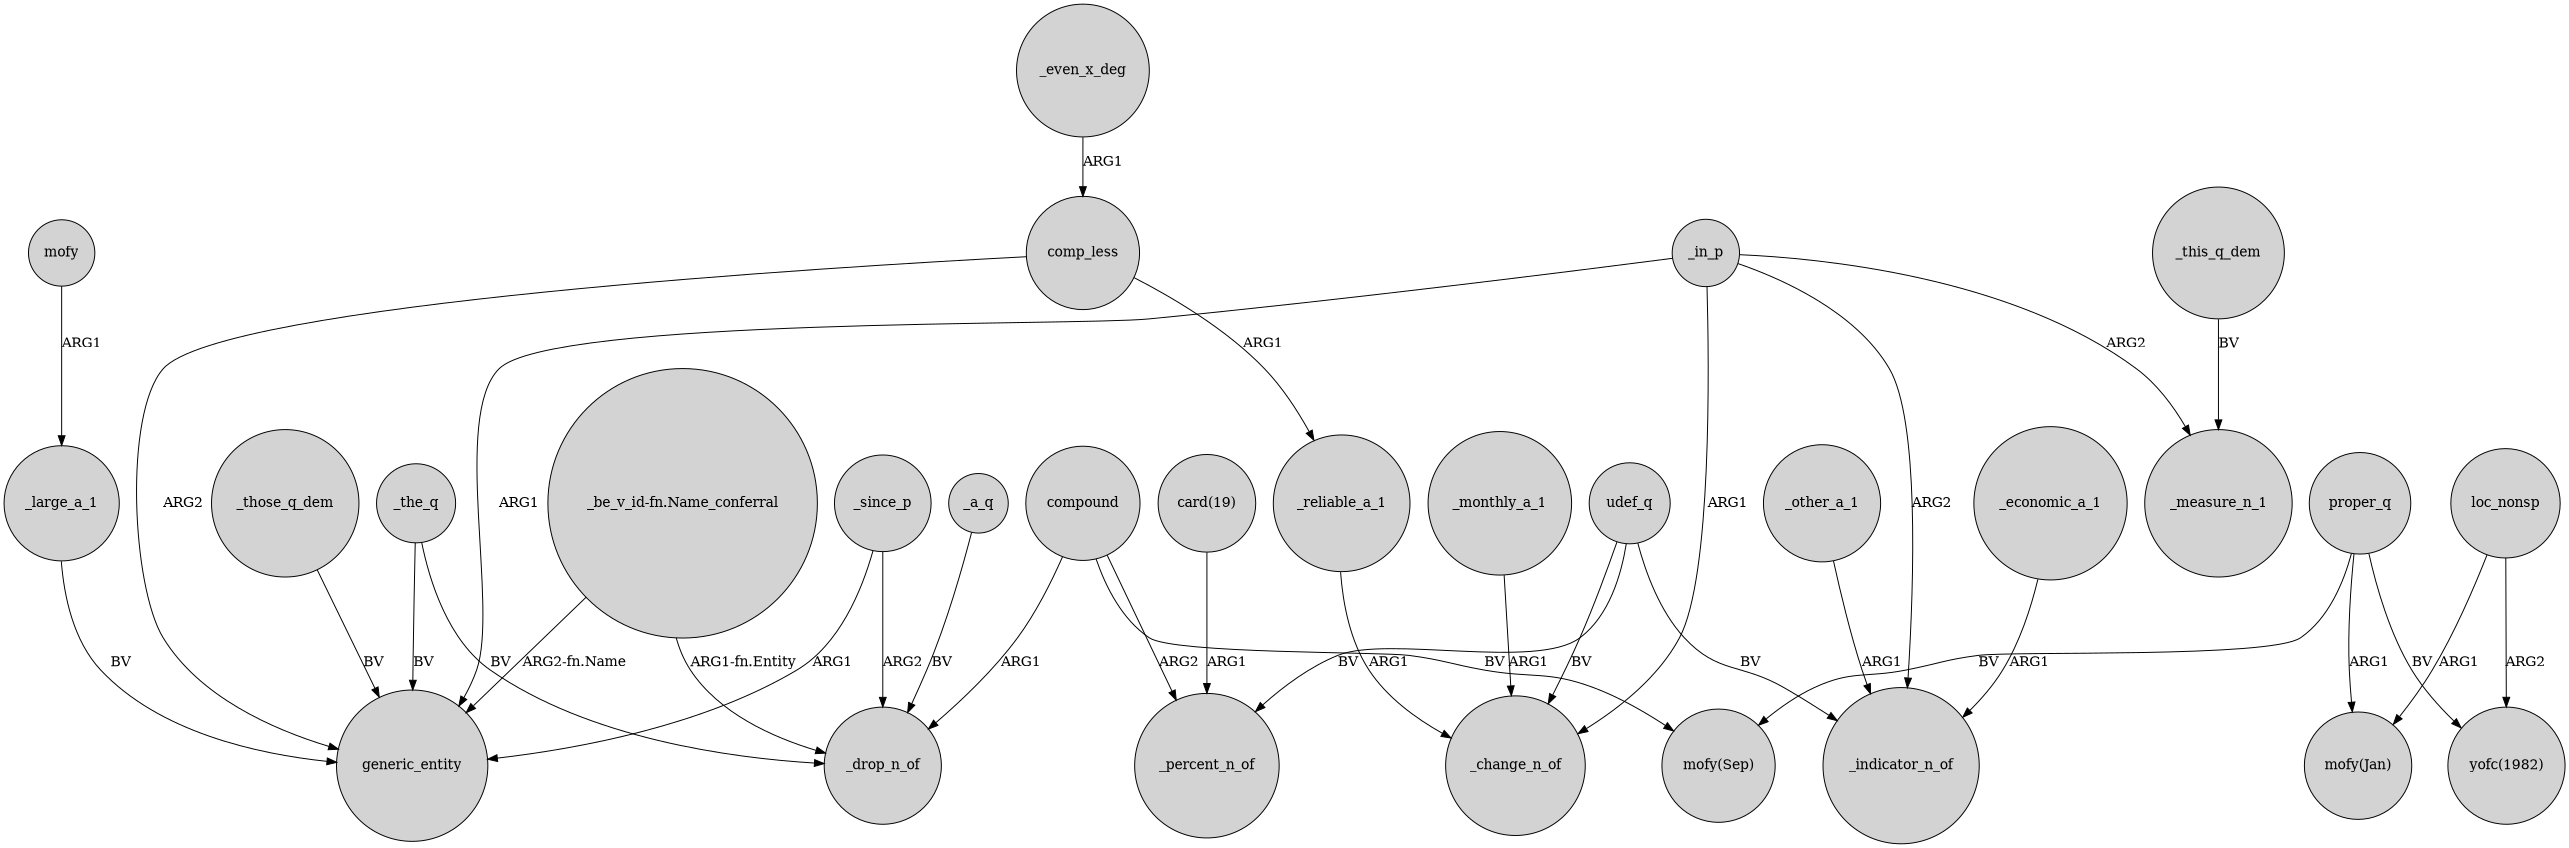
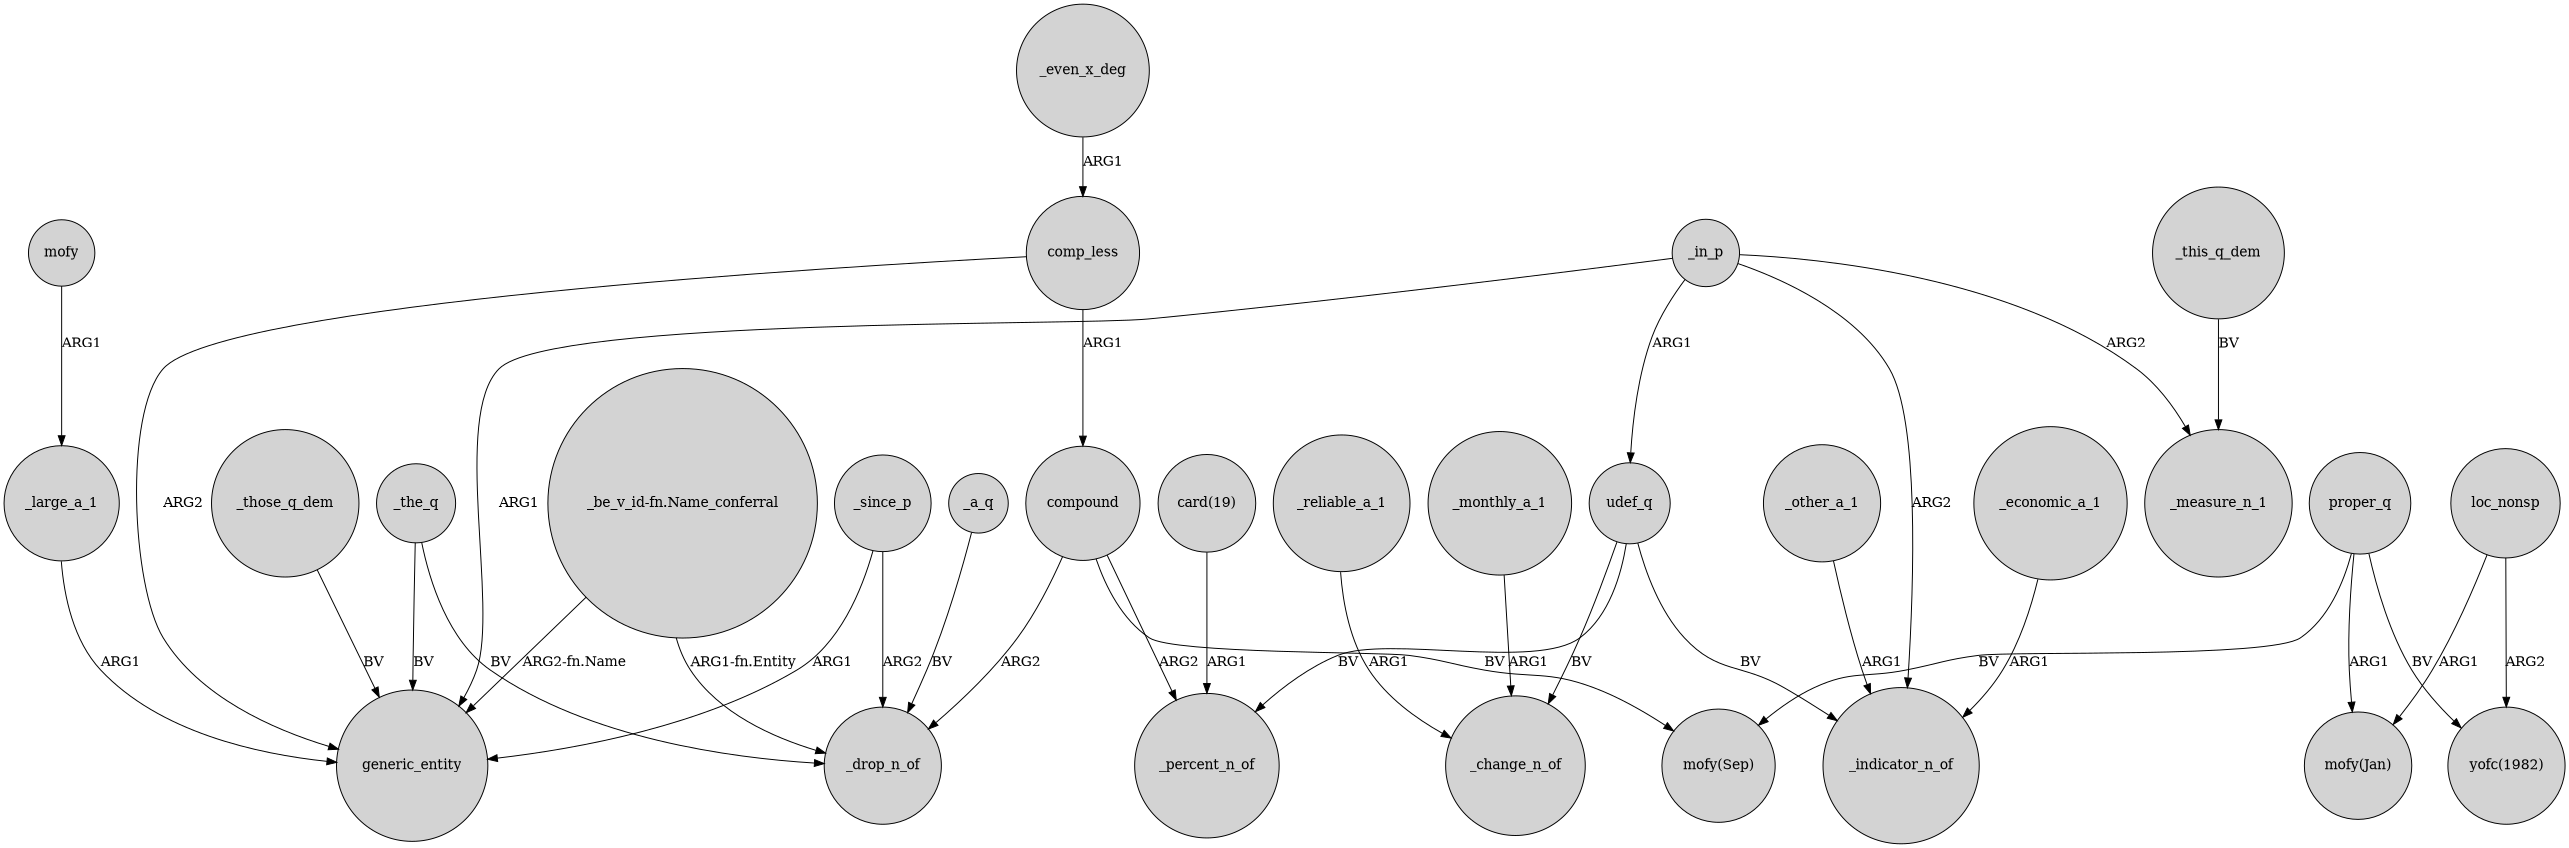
(1234, 341) -> (1083, 373)
(1702, 529) -> (1644, 362)
(121, 663) -> (121, 663)
(1021, 663) -> (1021, 663)
